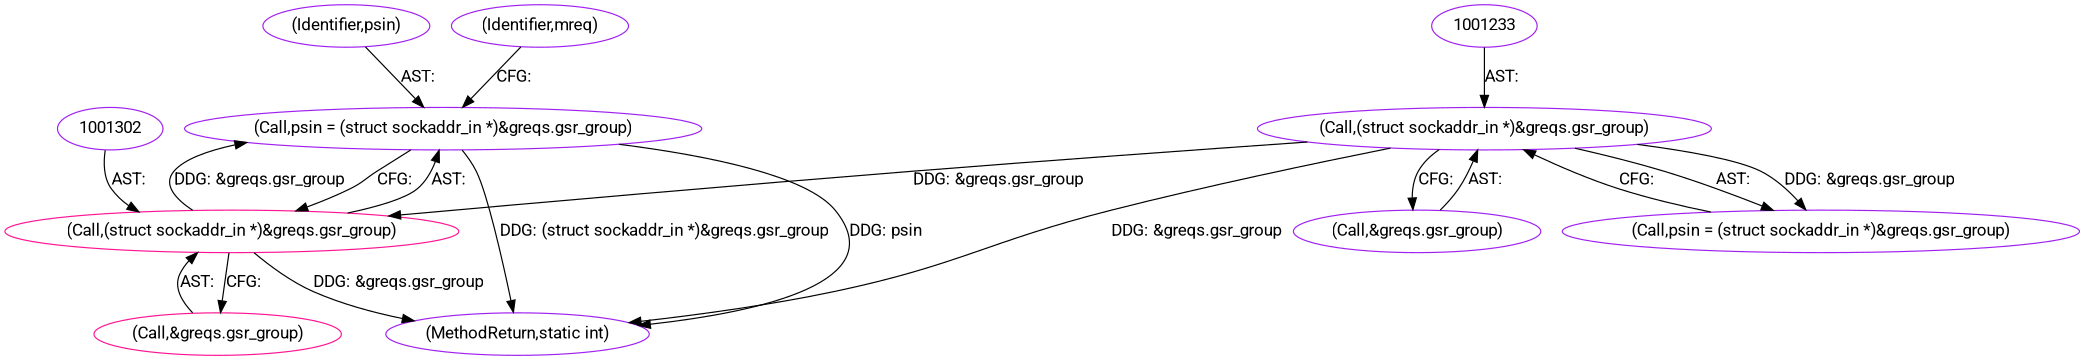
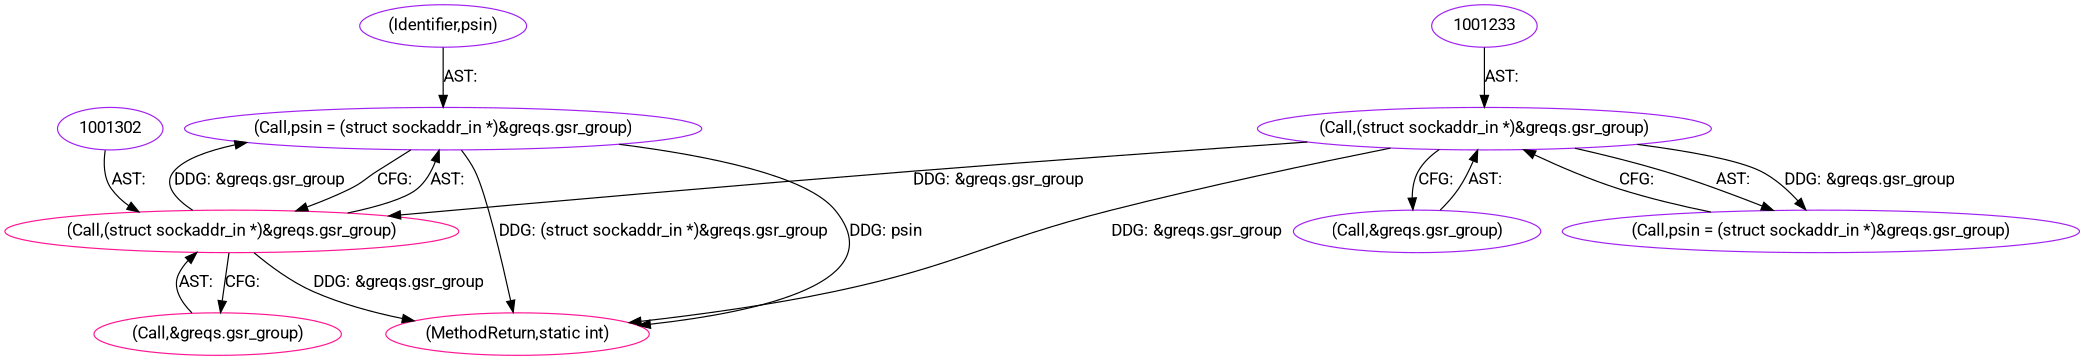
(540, 26) -> none
(518, 334) -> (518, 334)
